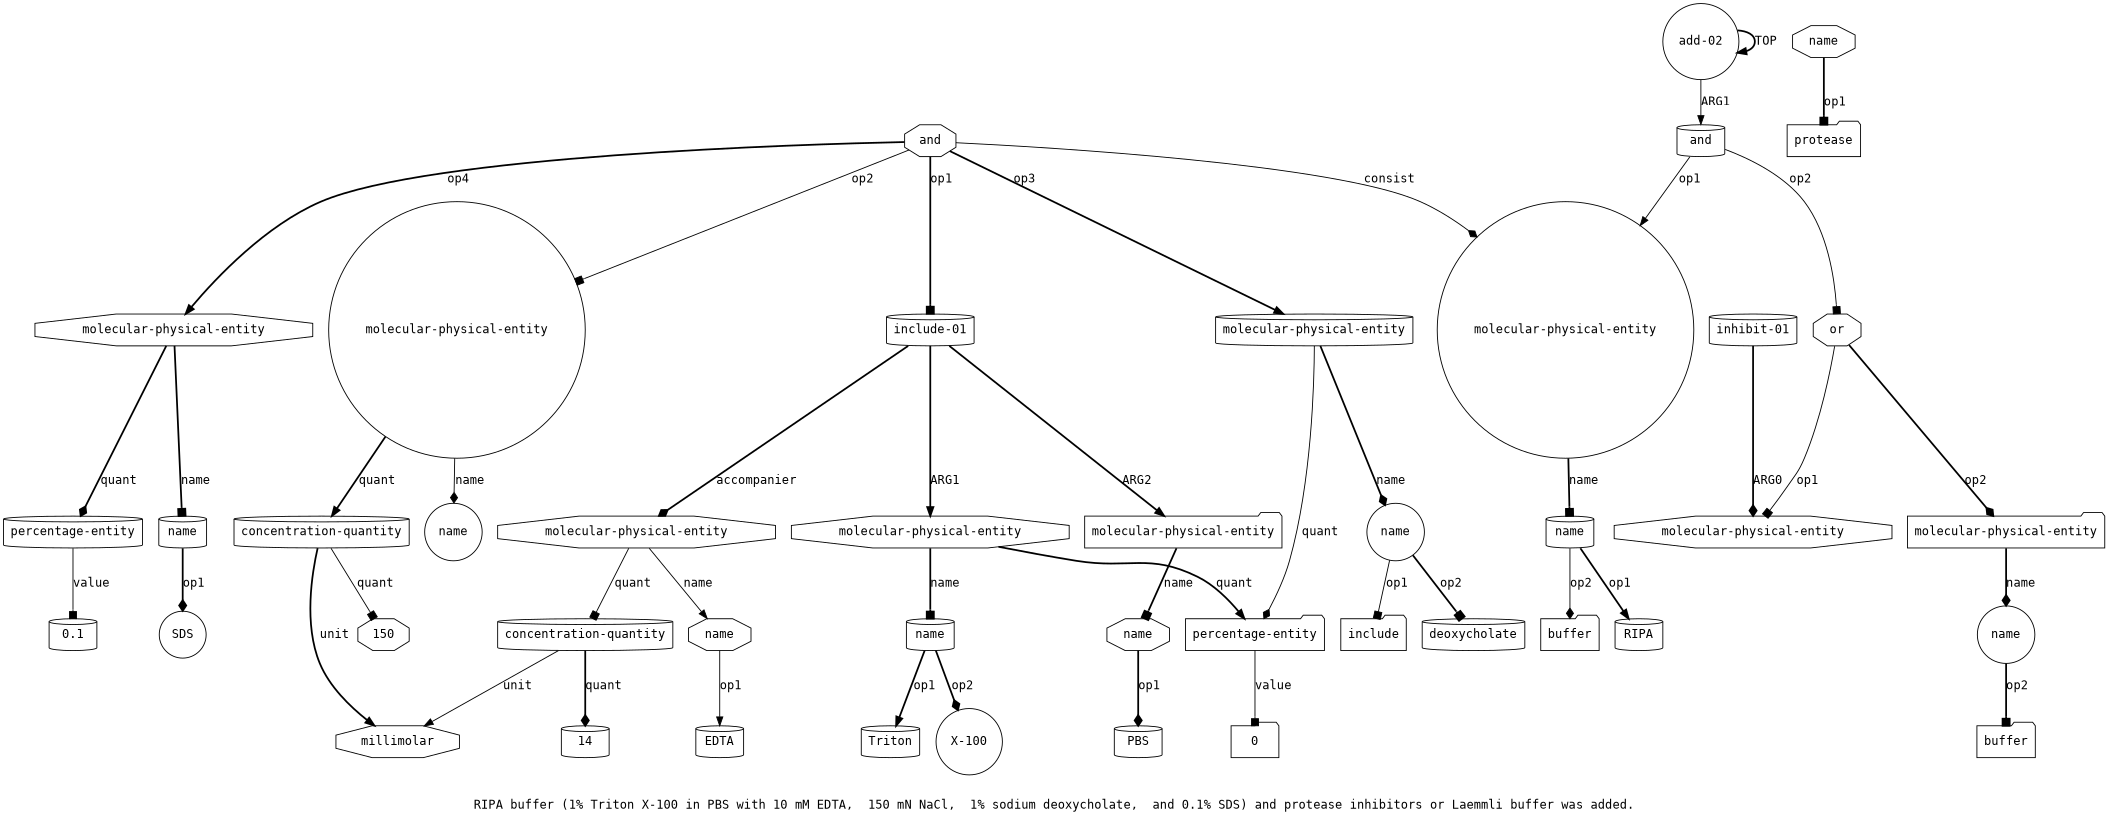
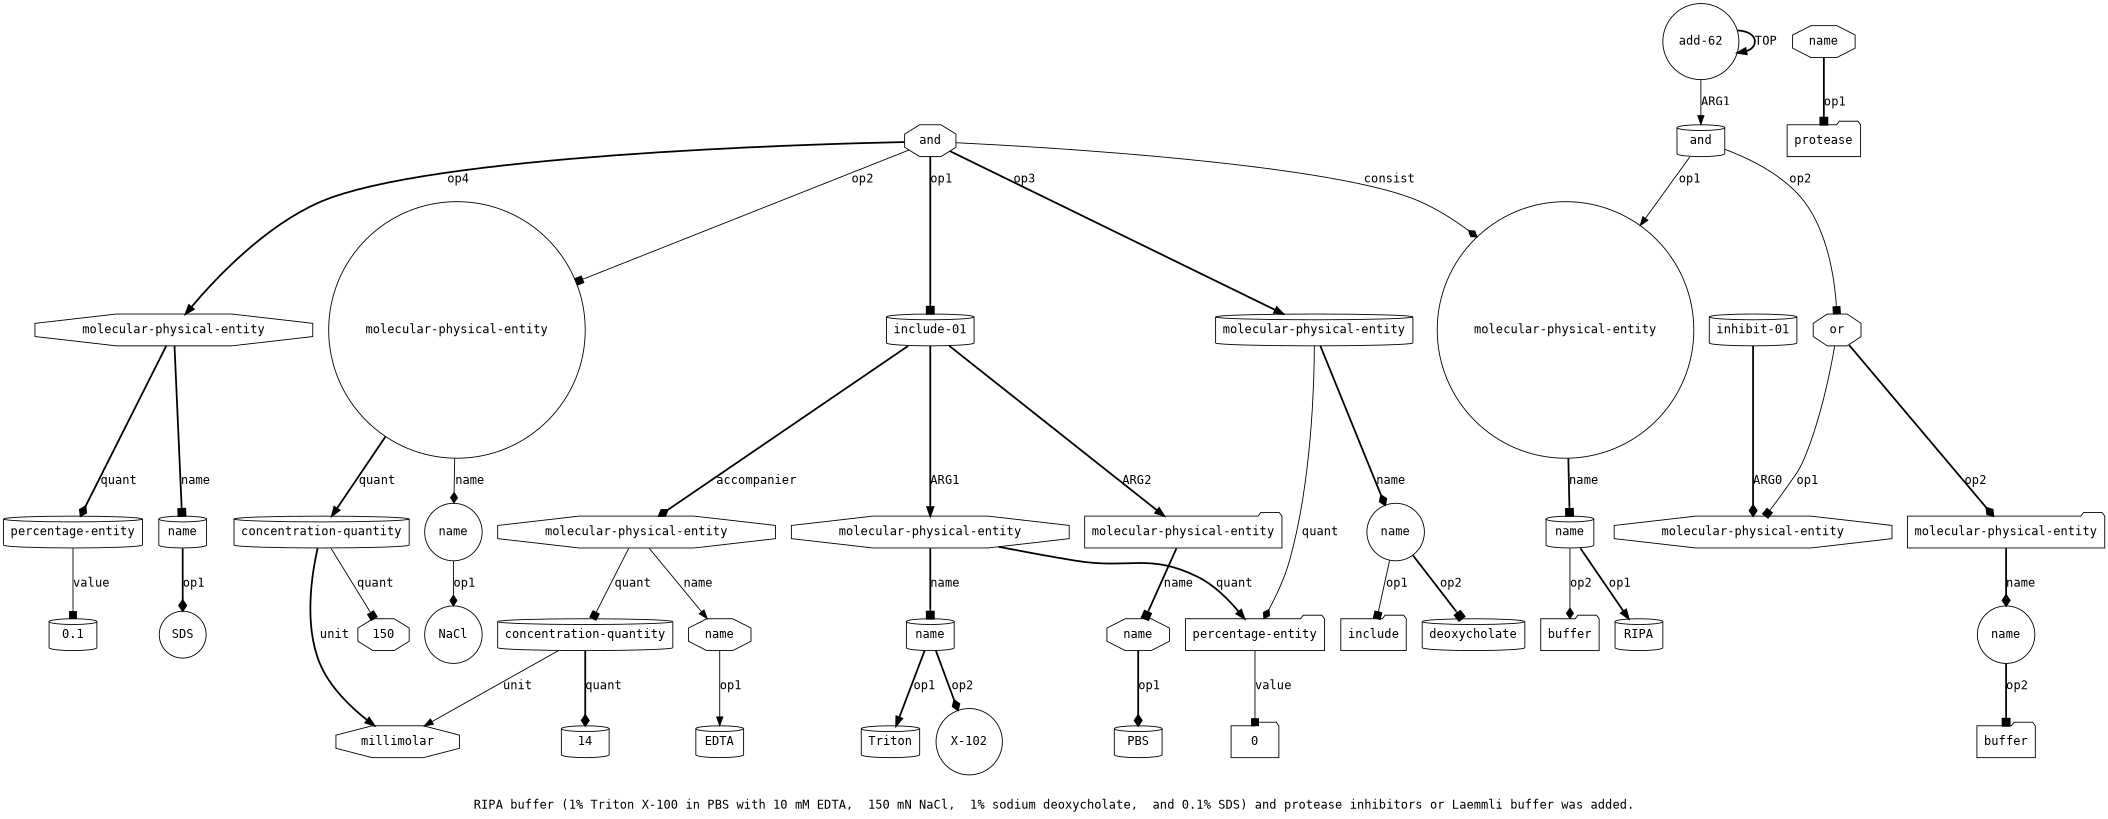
(1701, 42) -> (1701, 42)
none -> (453, 635)
(969, 742) -> (969, 742)
